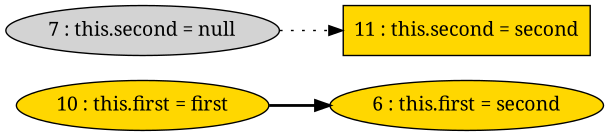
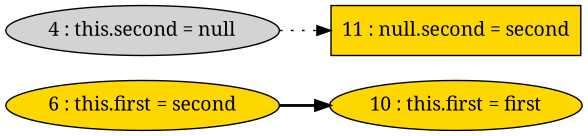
(143, 31) -> (143, 31)
(467, 31) -> (456, 31)
(292, 105) -> (297, 105)
